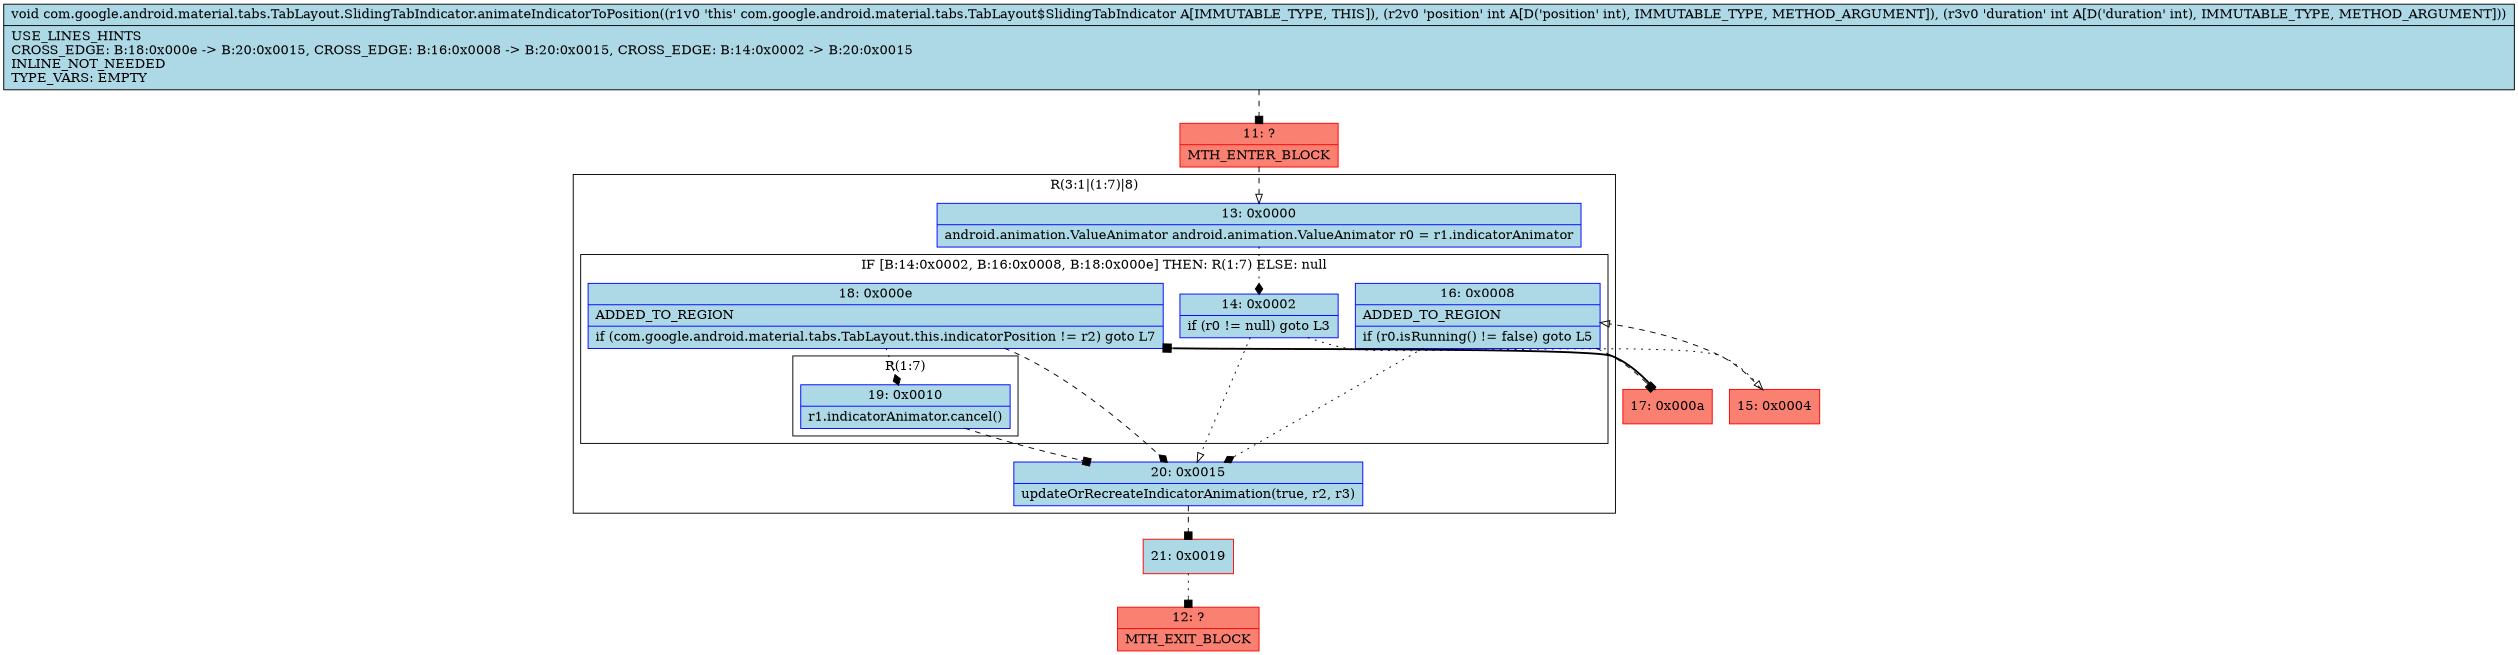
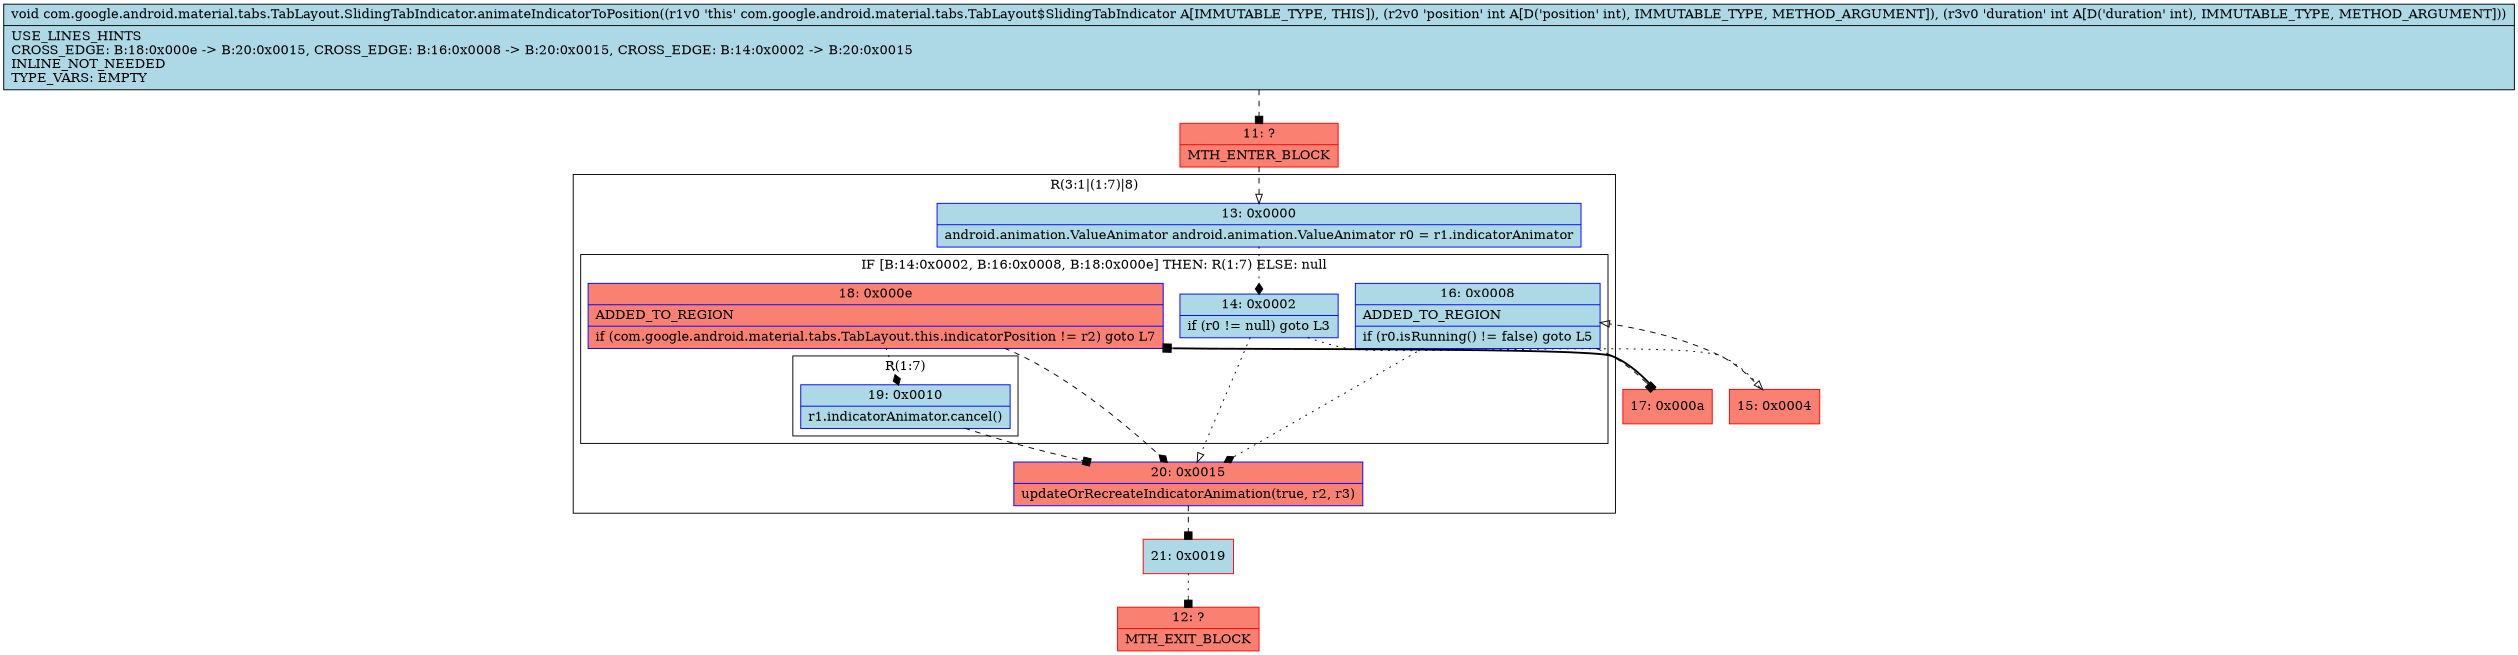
(876, 316) -> (876, 316)
(1188, 484) -> (1188, 484)
